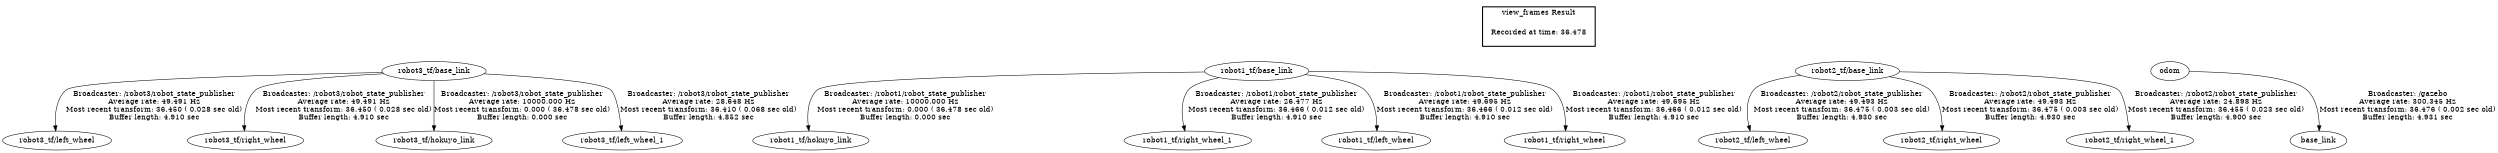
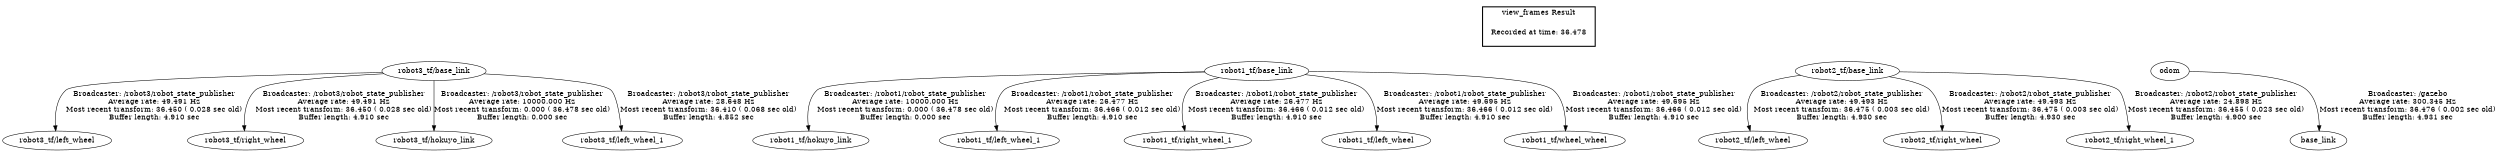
none -> (999, 141)
(1565, 141) -> (1565, 141)
